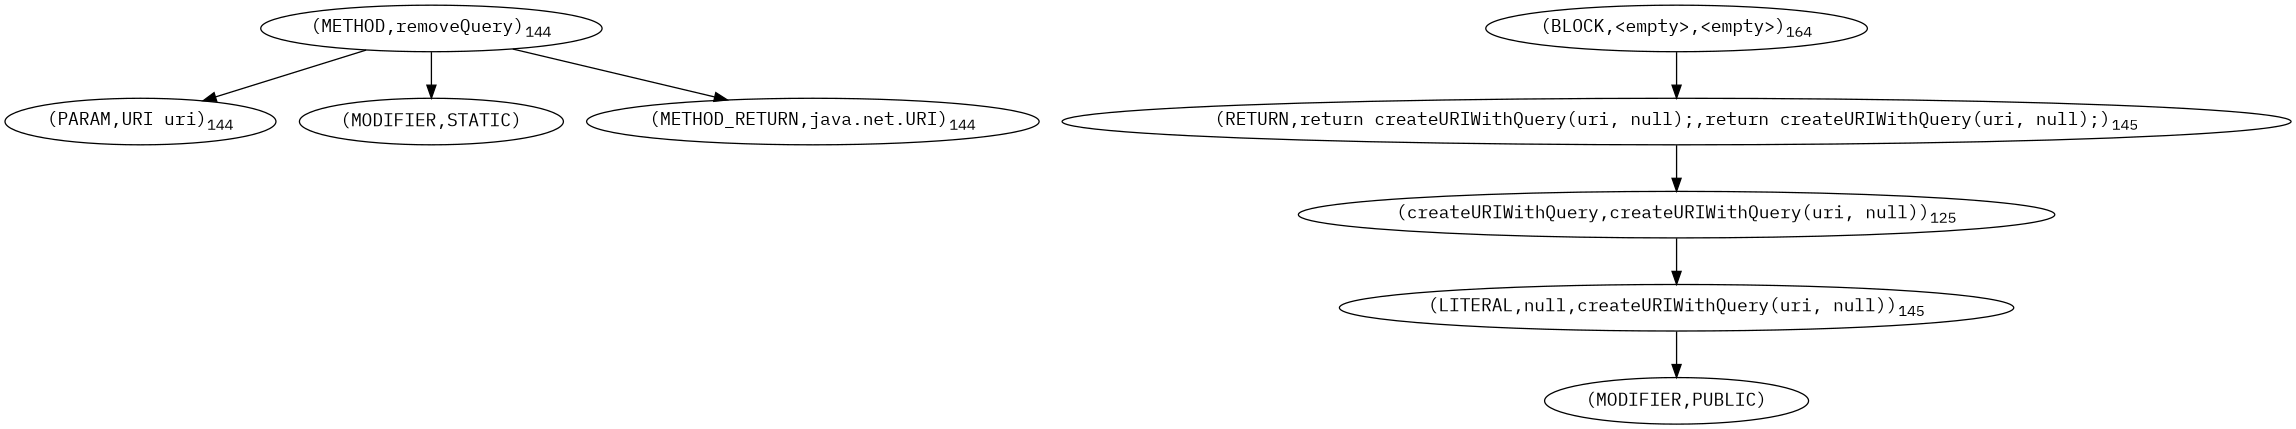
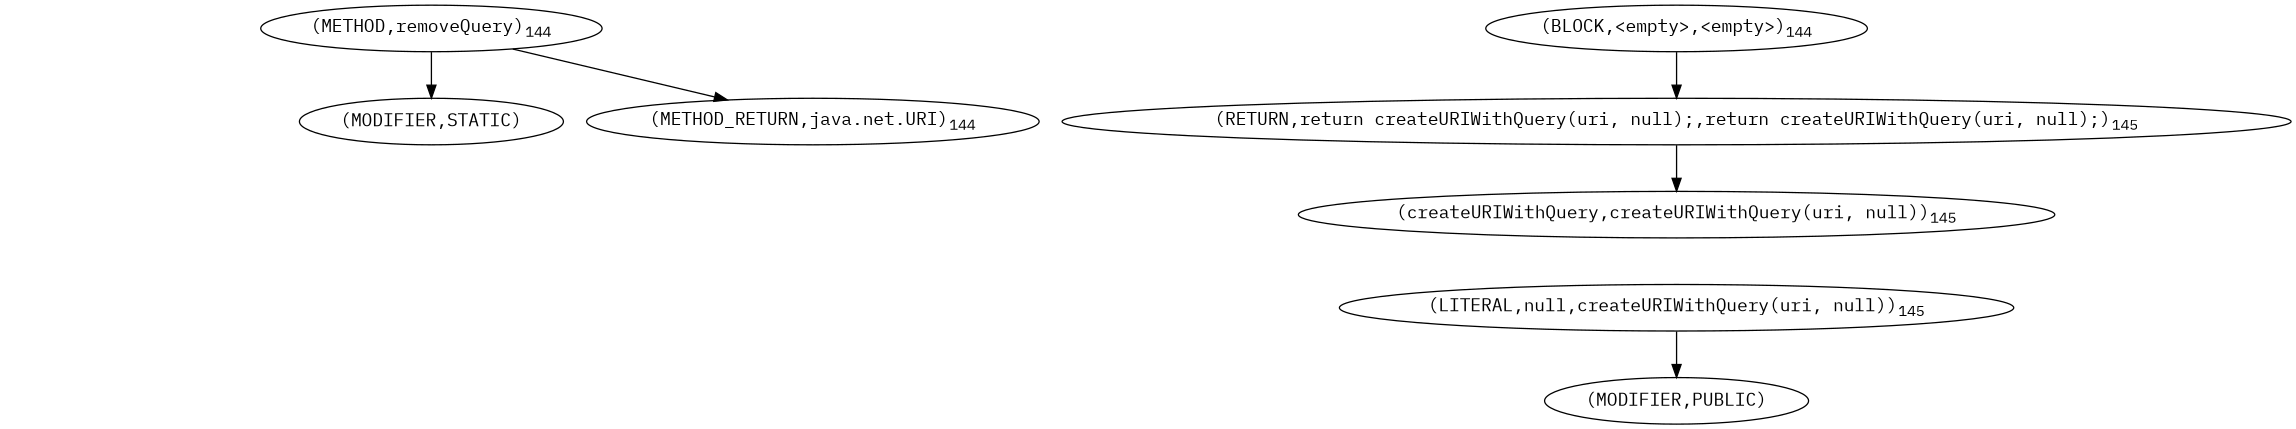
(1799, 27) -> (1799, 27)
(140, 122) -> none
(1944, 213) -> (1944, 213)
(1677, 255) -> none
